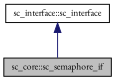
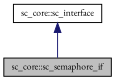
(58, 13) -> (58, 13)
